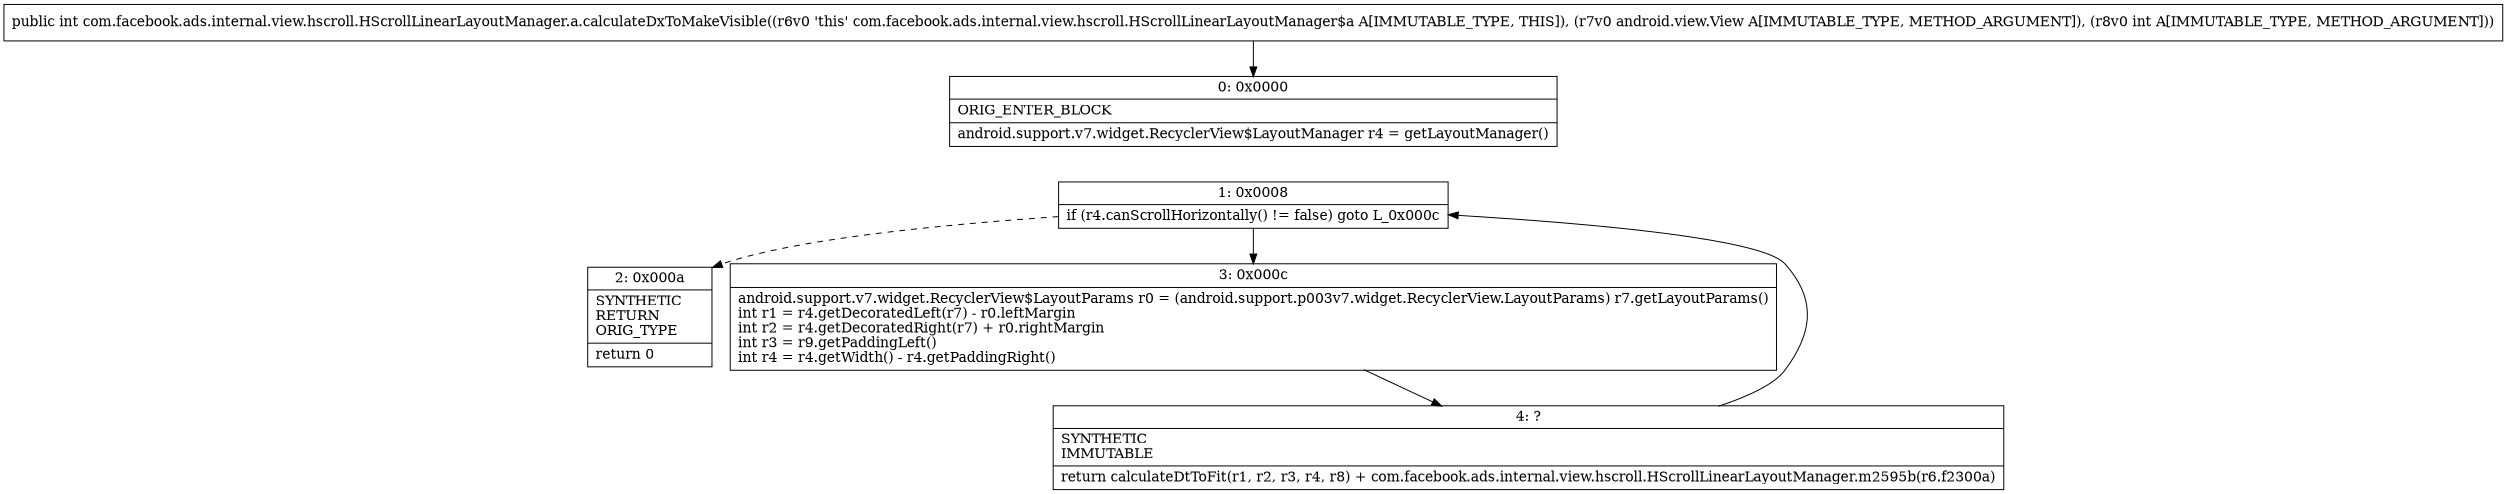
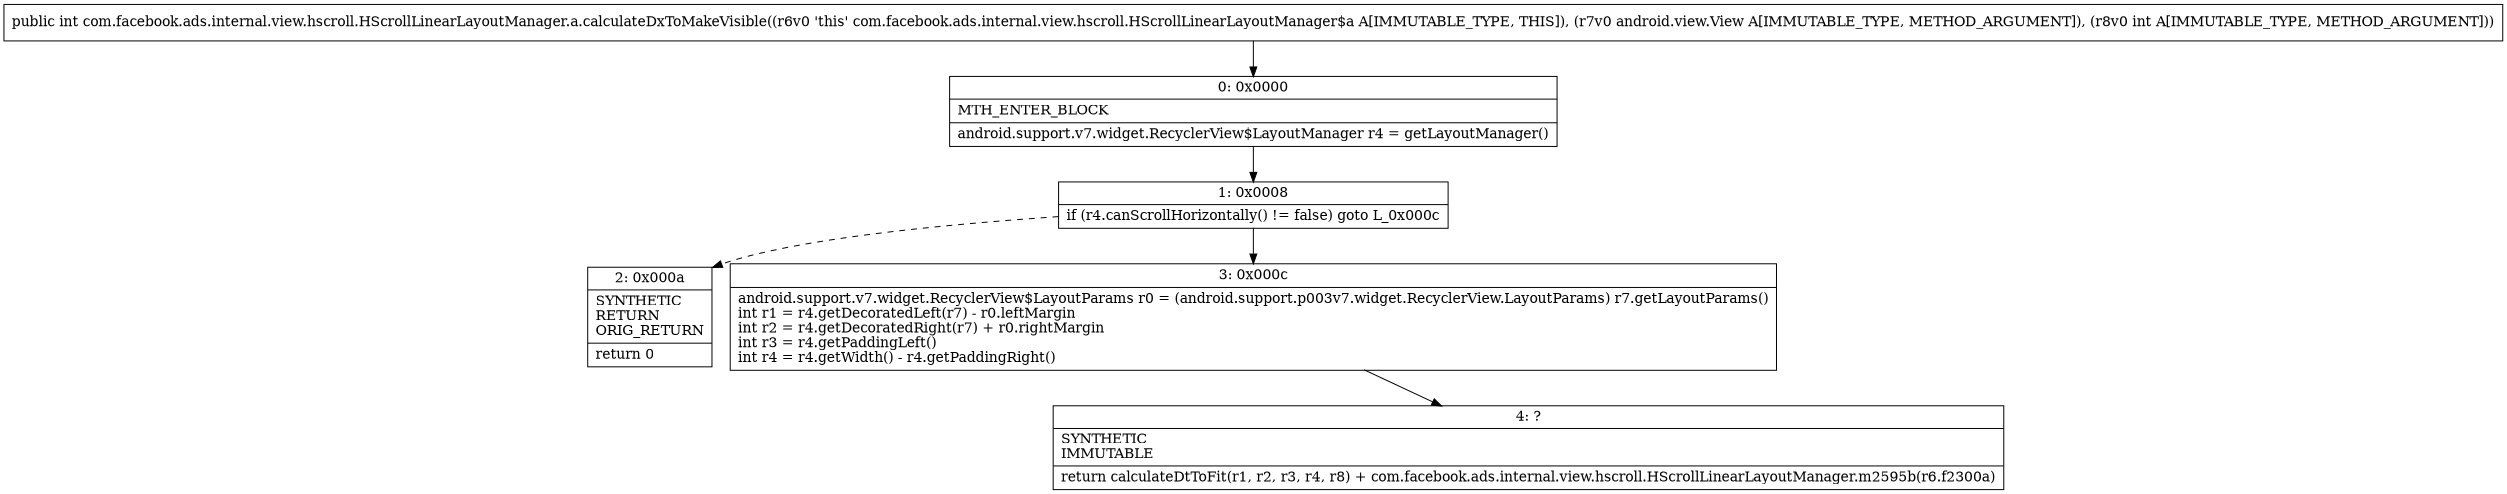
(1035, 110) -> (1033, 110)
(1720, 242) -> (1253, 159)
(637, 331) -> (650, 331)
(838, 343) -> (838, 343)
